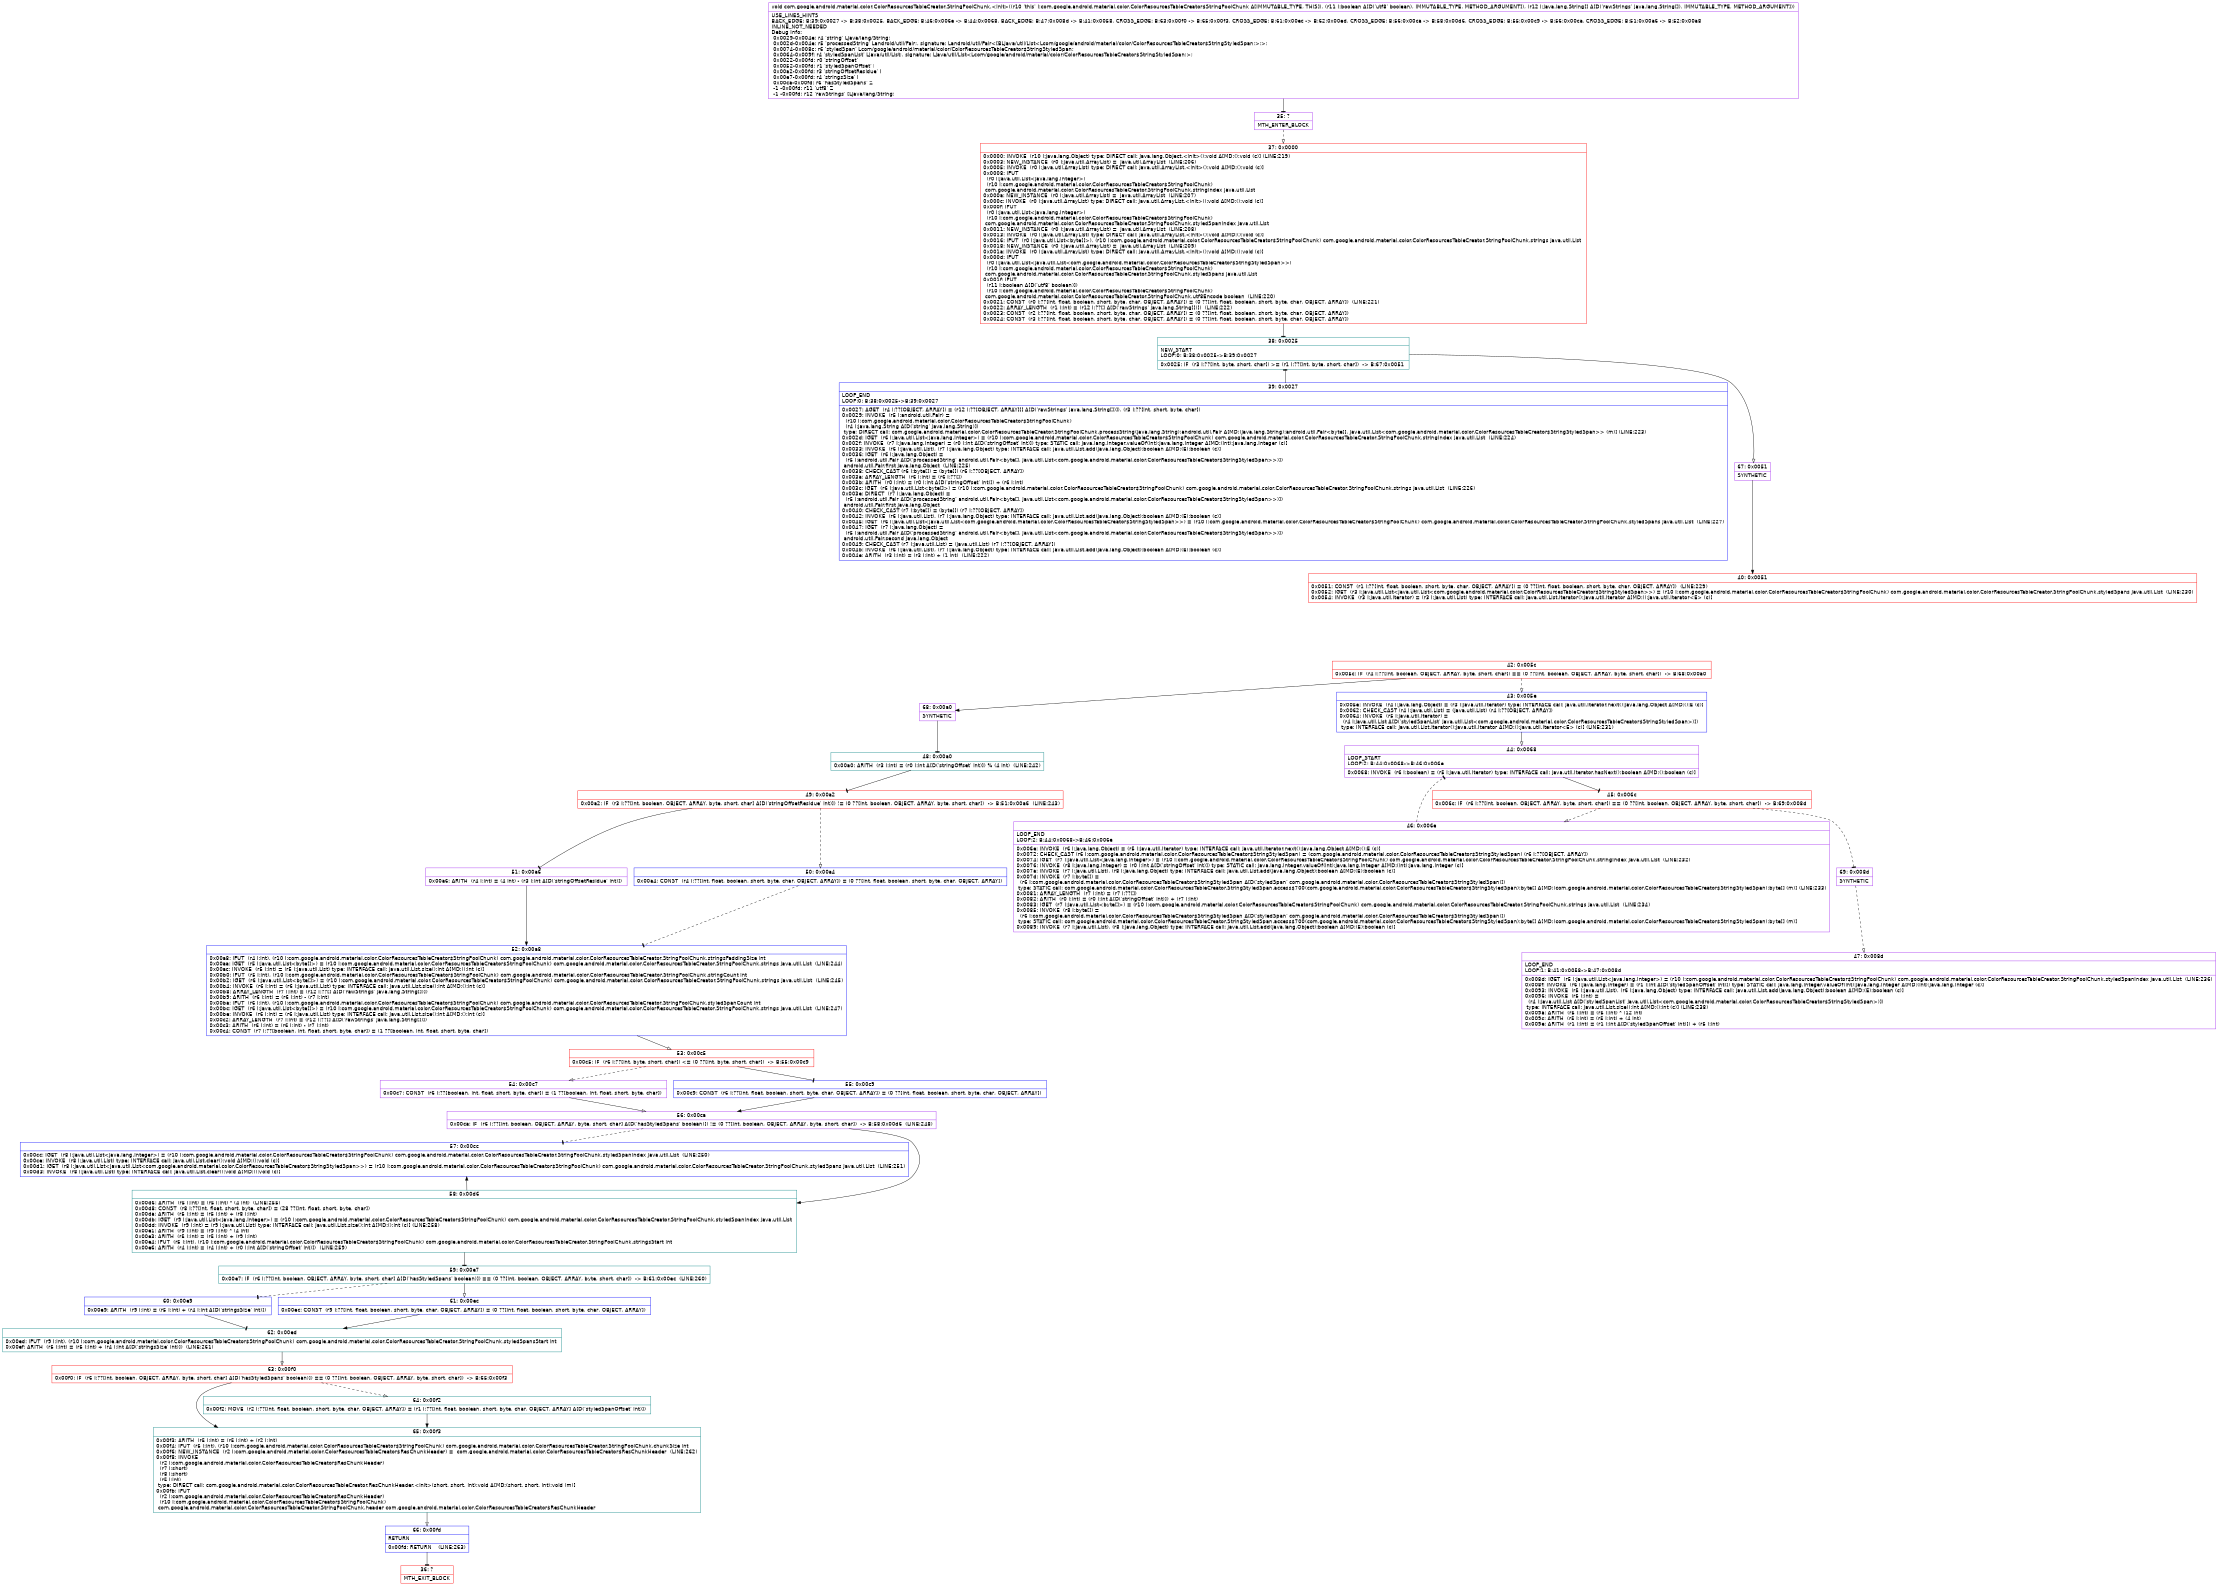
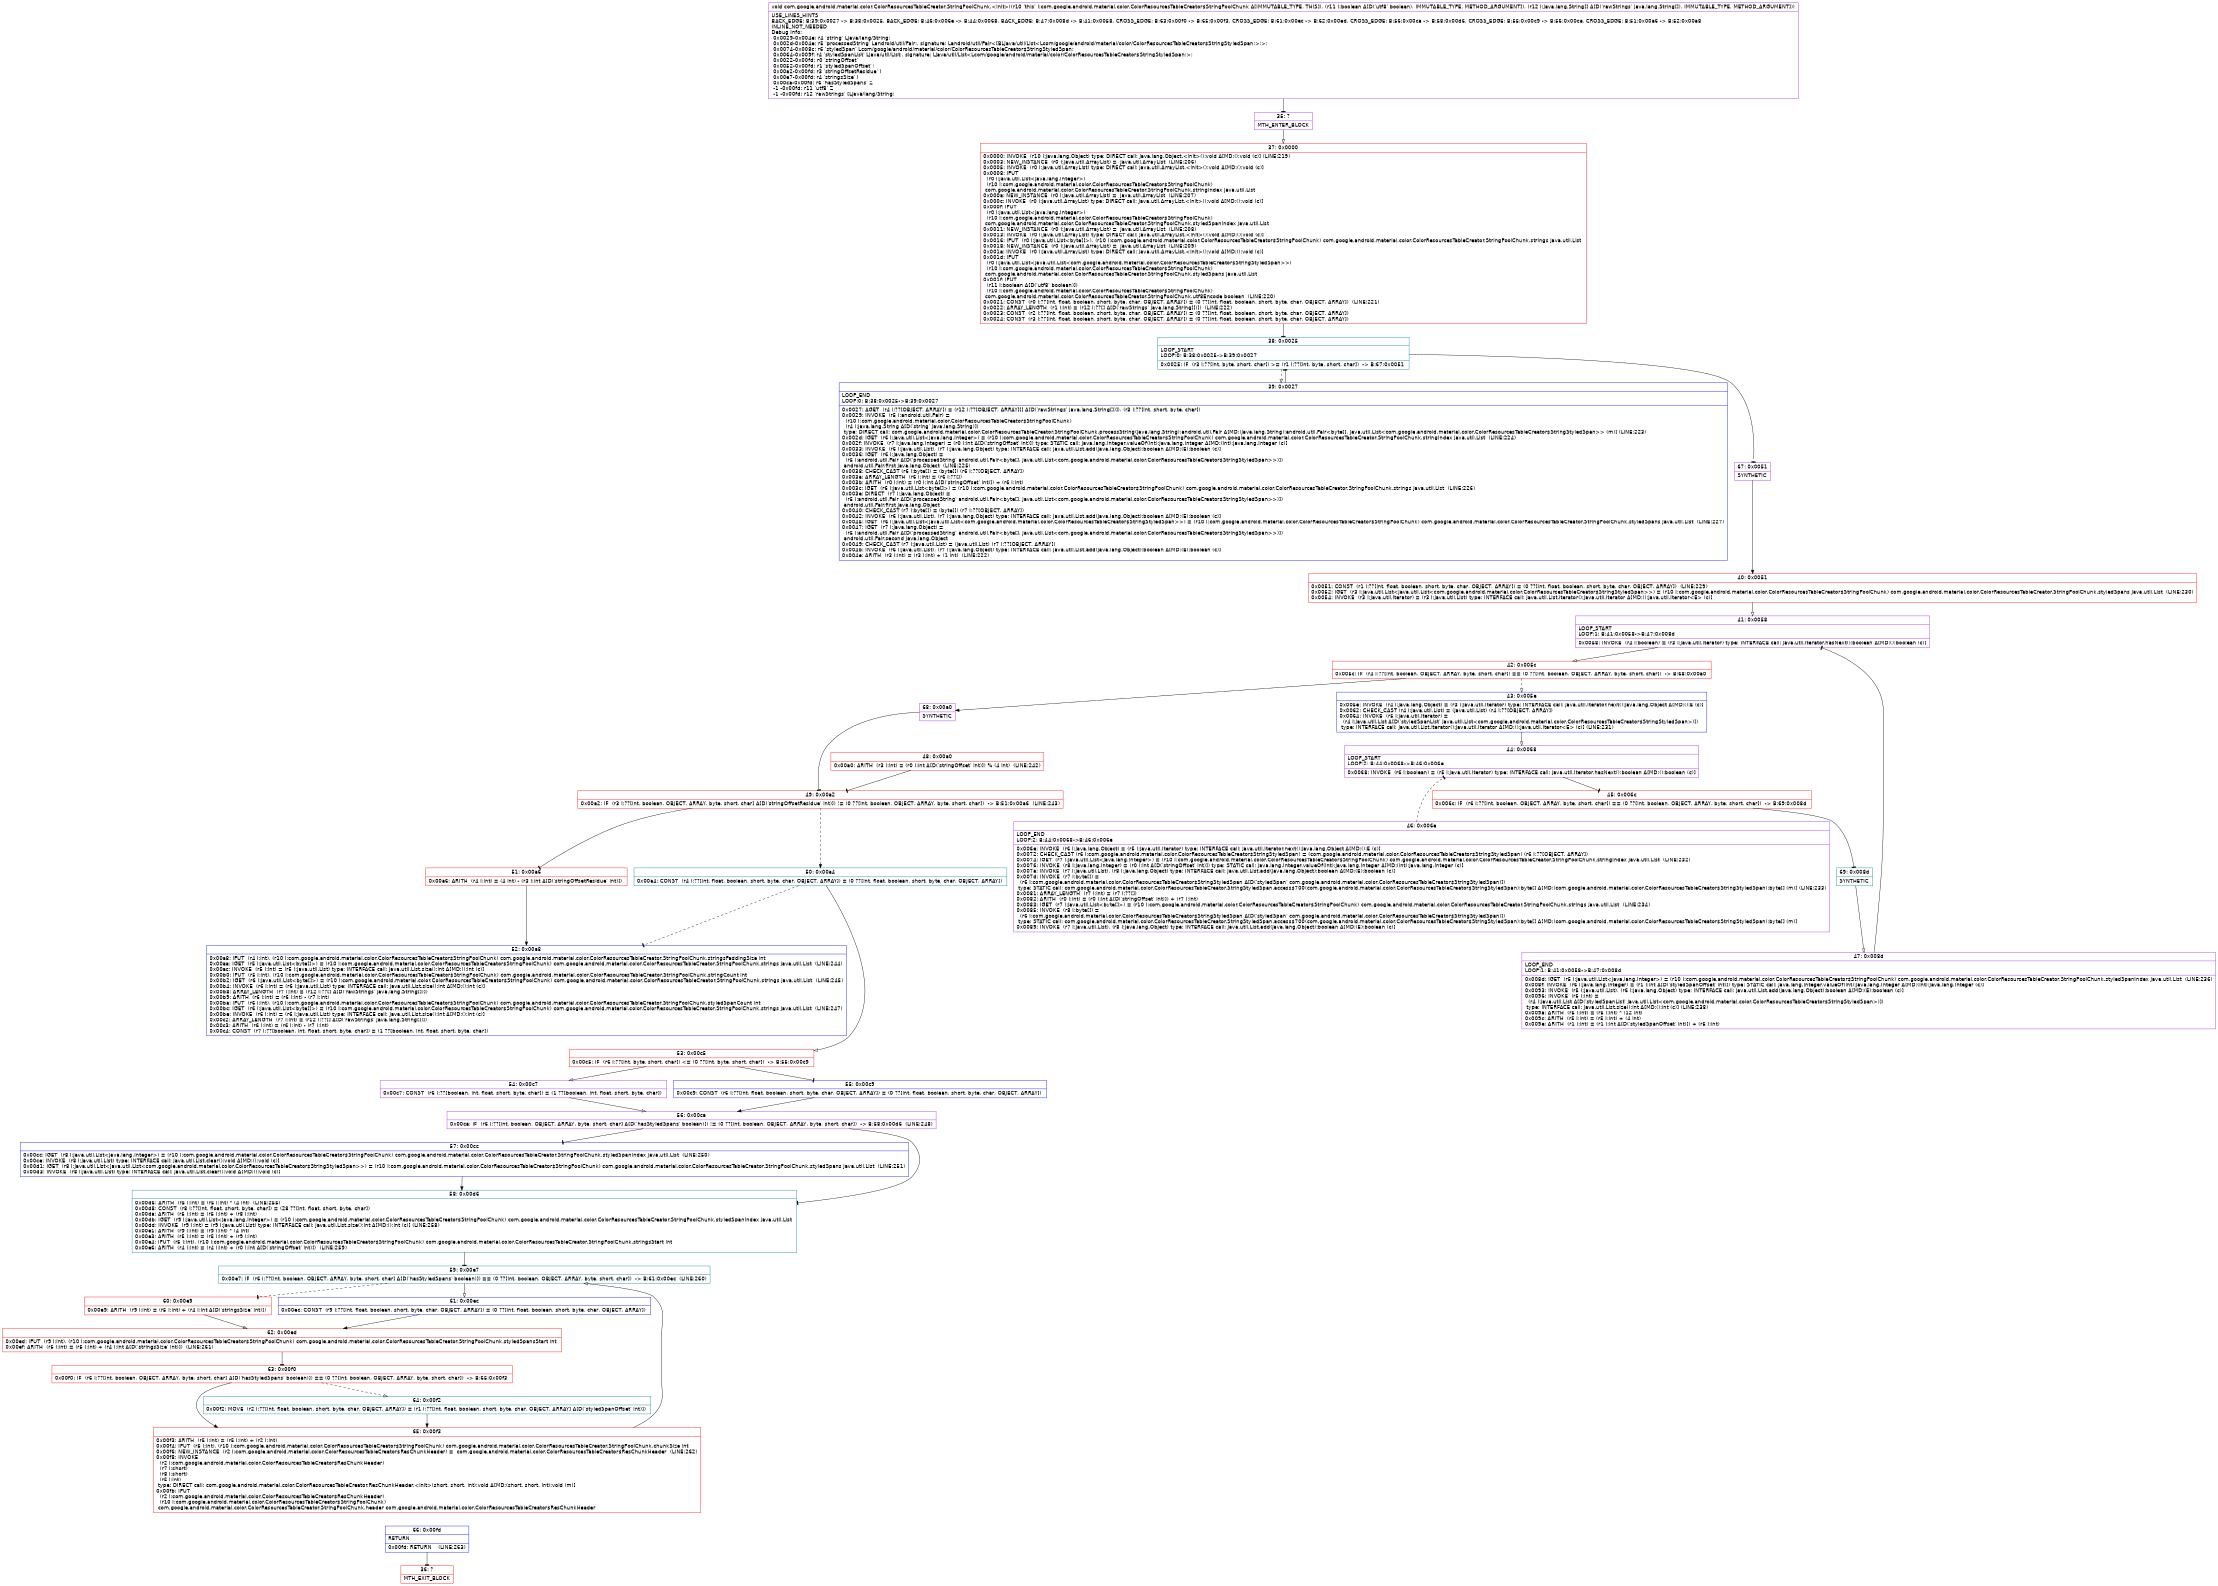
(1283, 135) -> (1283, 135)
(1003, 257) -> (1003, 257)
(1176, 350) -> (1177, 350)
(1612, 362) -> (1612, 362)
none -> (1281, 374)
none -> (1753, 632)
(937, 736) -> (849, 729)
(937, 761) -> (937, 761)
(1584, 814) -> none
(1818, 817) -> (1818, 817)
(820, 836) -> (820, 836)
(526, 877) -> (526, 877)
(820, 877) -> (820, 877)
(1855, 877) -> (1855, 877)
(1860, 917) -> (1860, 917)
(652, 1042) -> (864, 976)
(609, 1073) -> (609, 1073)
(604, 1135) -> (604, 1135)
(907, 1181) -> (907, 1181)
(467, 1185) -> (462, 1182)
(178, 1306) -> (178, 1306)
(225, 1321) -> (225, 1321)
(282, 1340) -> (282, 1340)
(282, 1358) -> (282, 1358)
(427, 1470) -> (427, 1470)
(427, 1517) -> (662, 1334)
